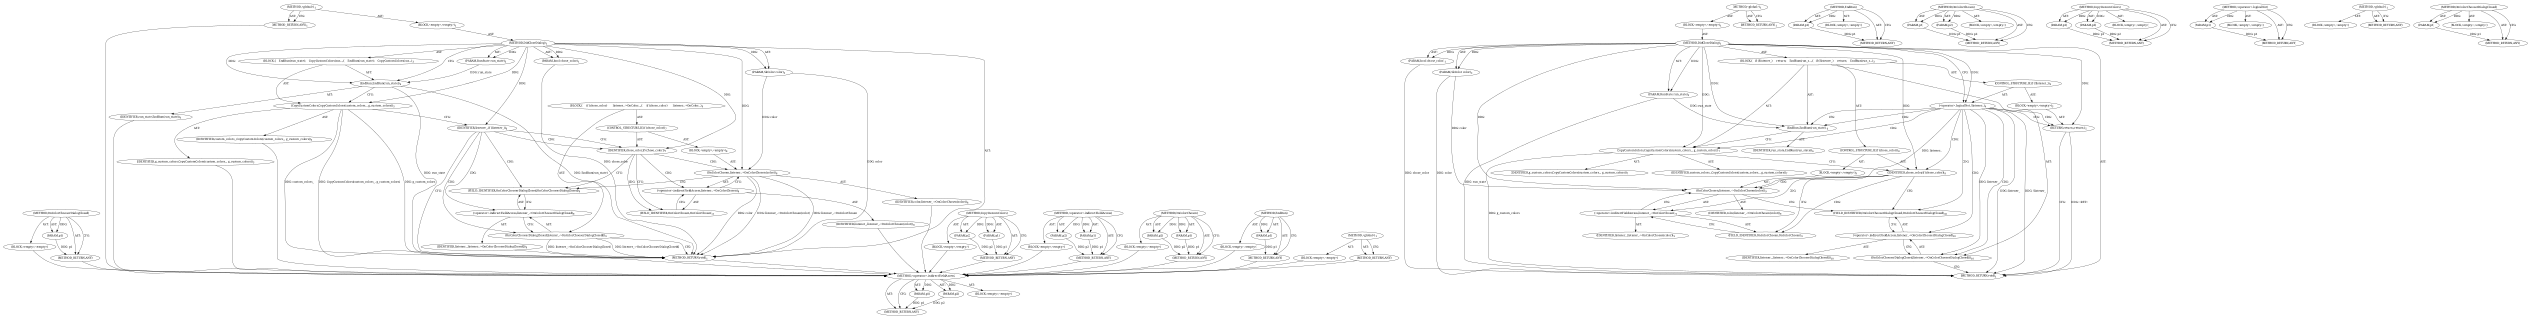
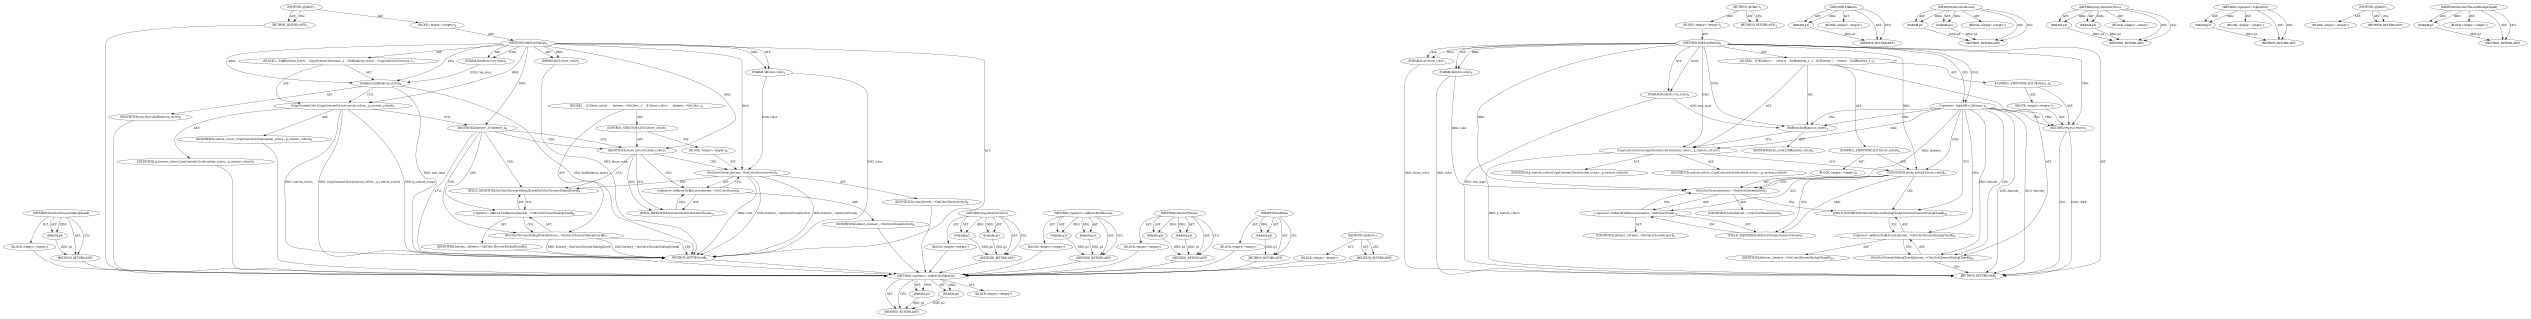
(1994, 94) -> (2060, 99)
